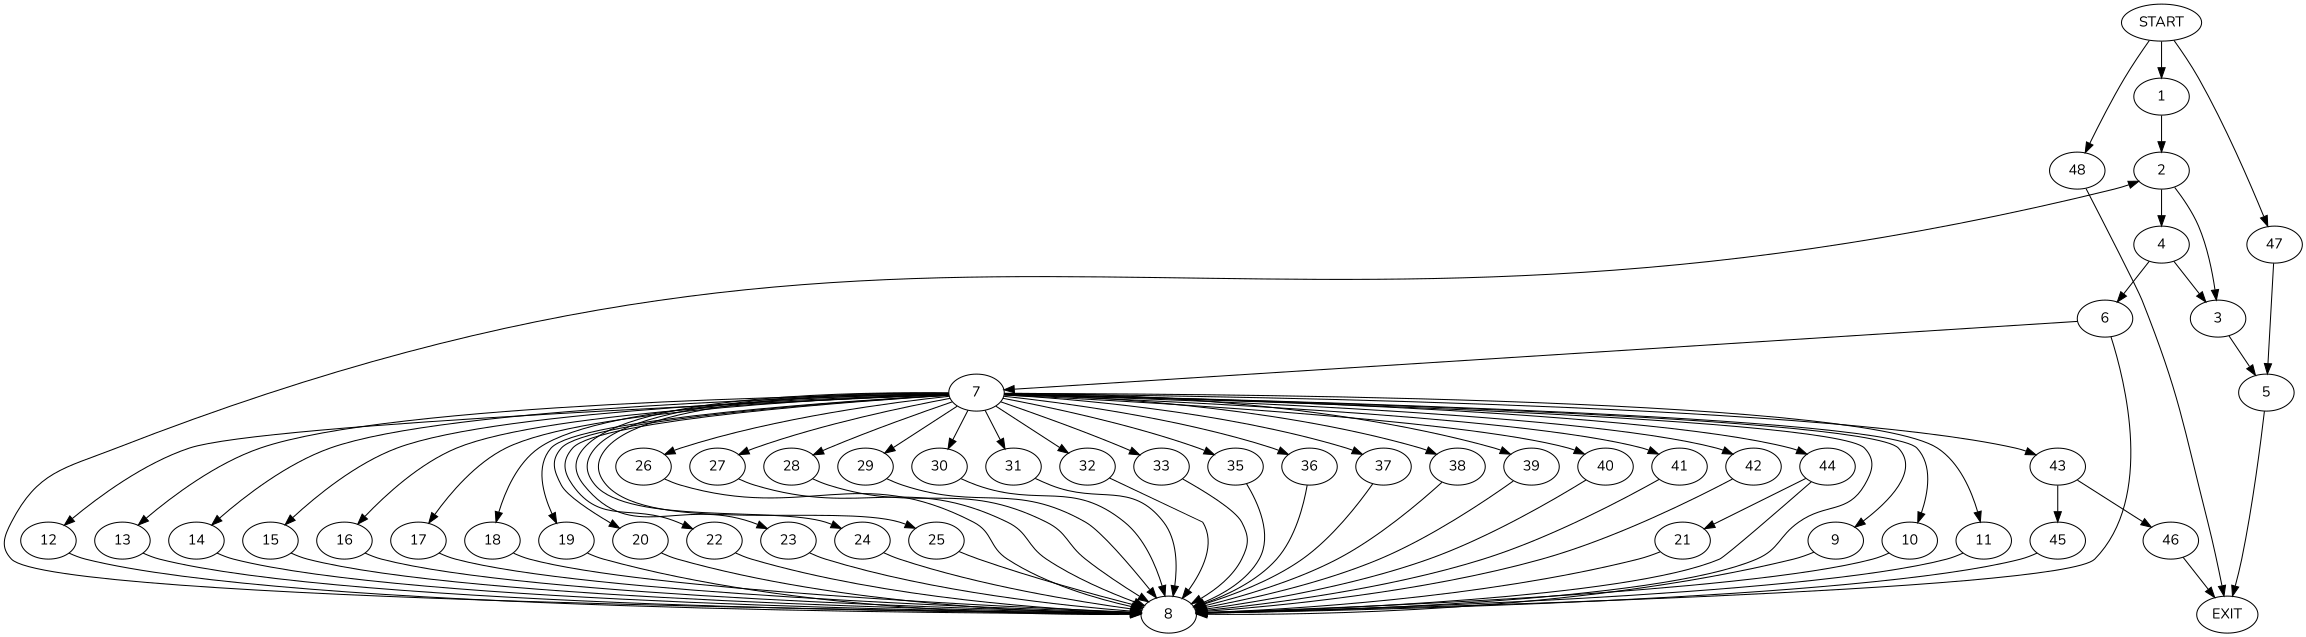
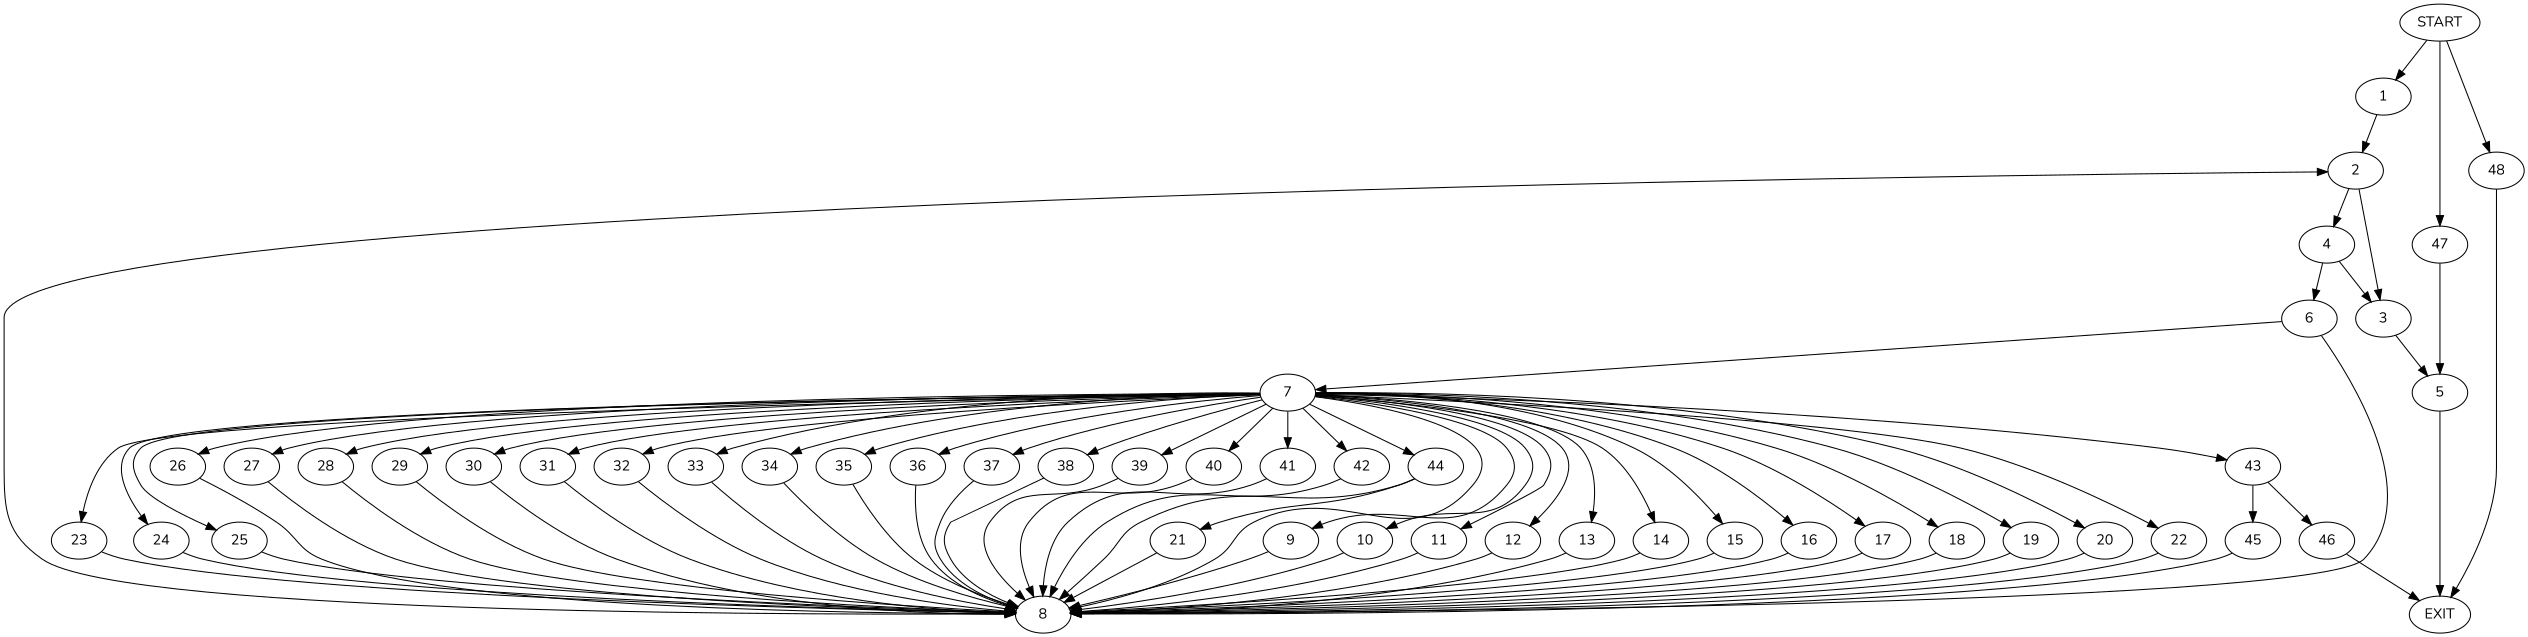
none -> (770, 467)
